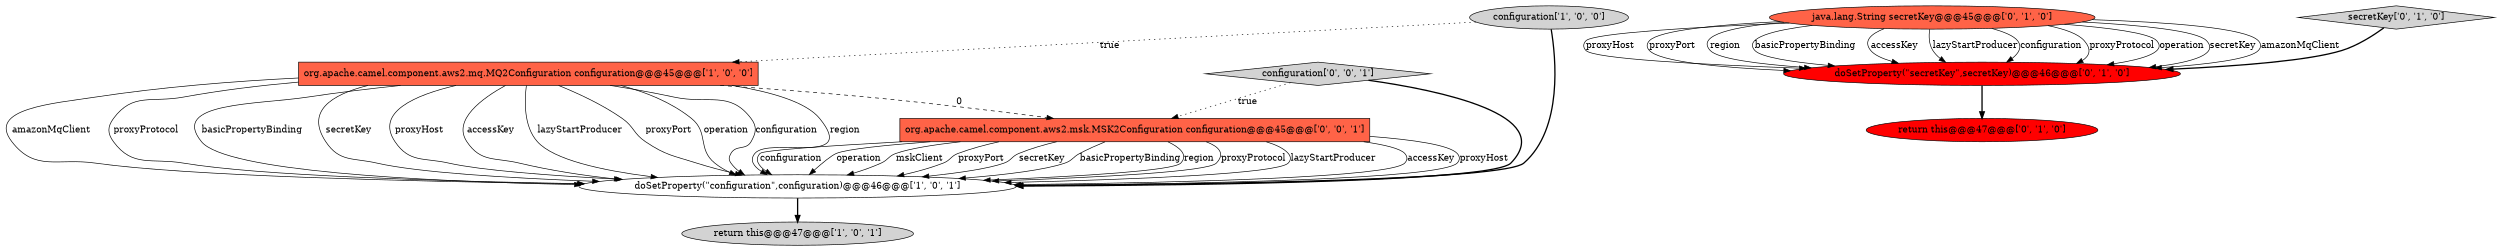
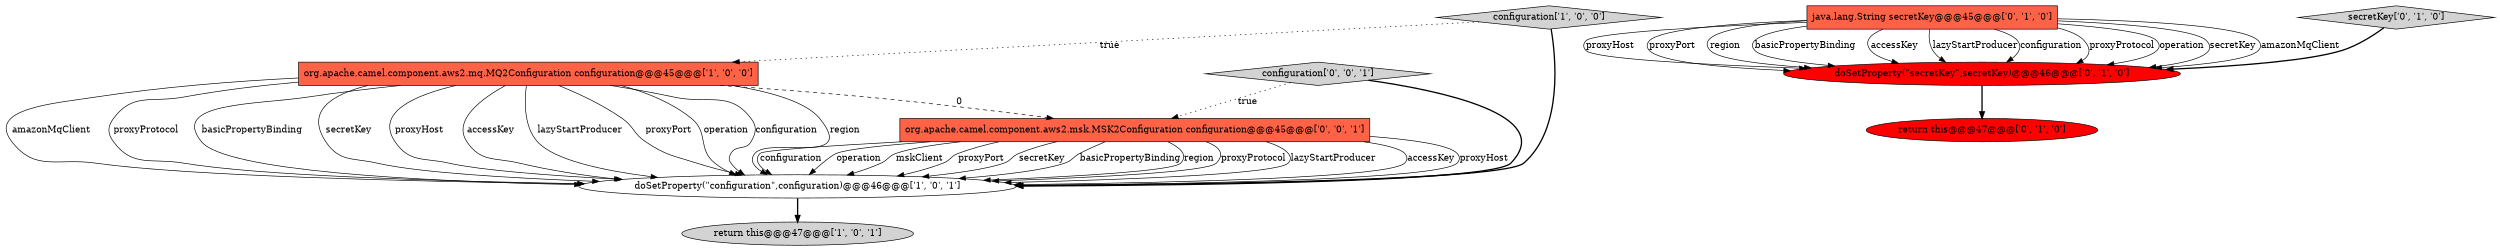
(1549, 17) -> (1549, 17)
(1932, 17) -> (1932, 17)
